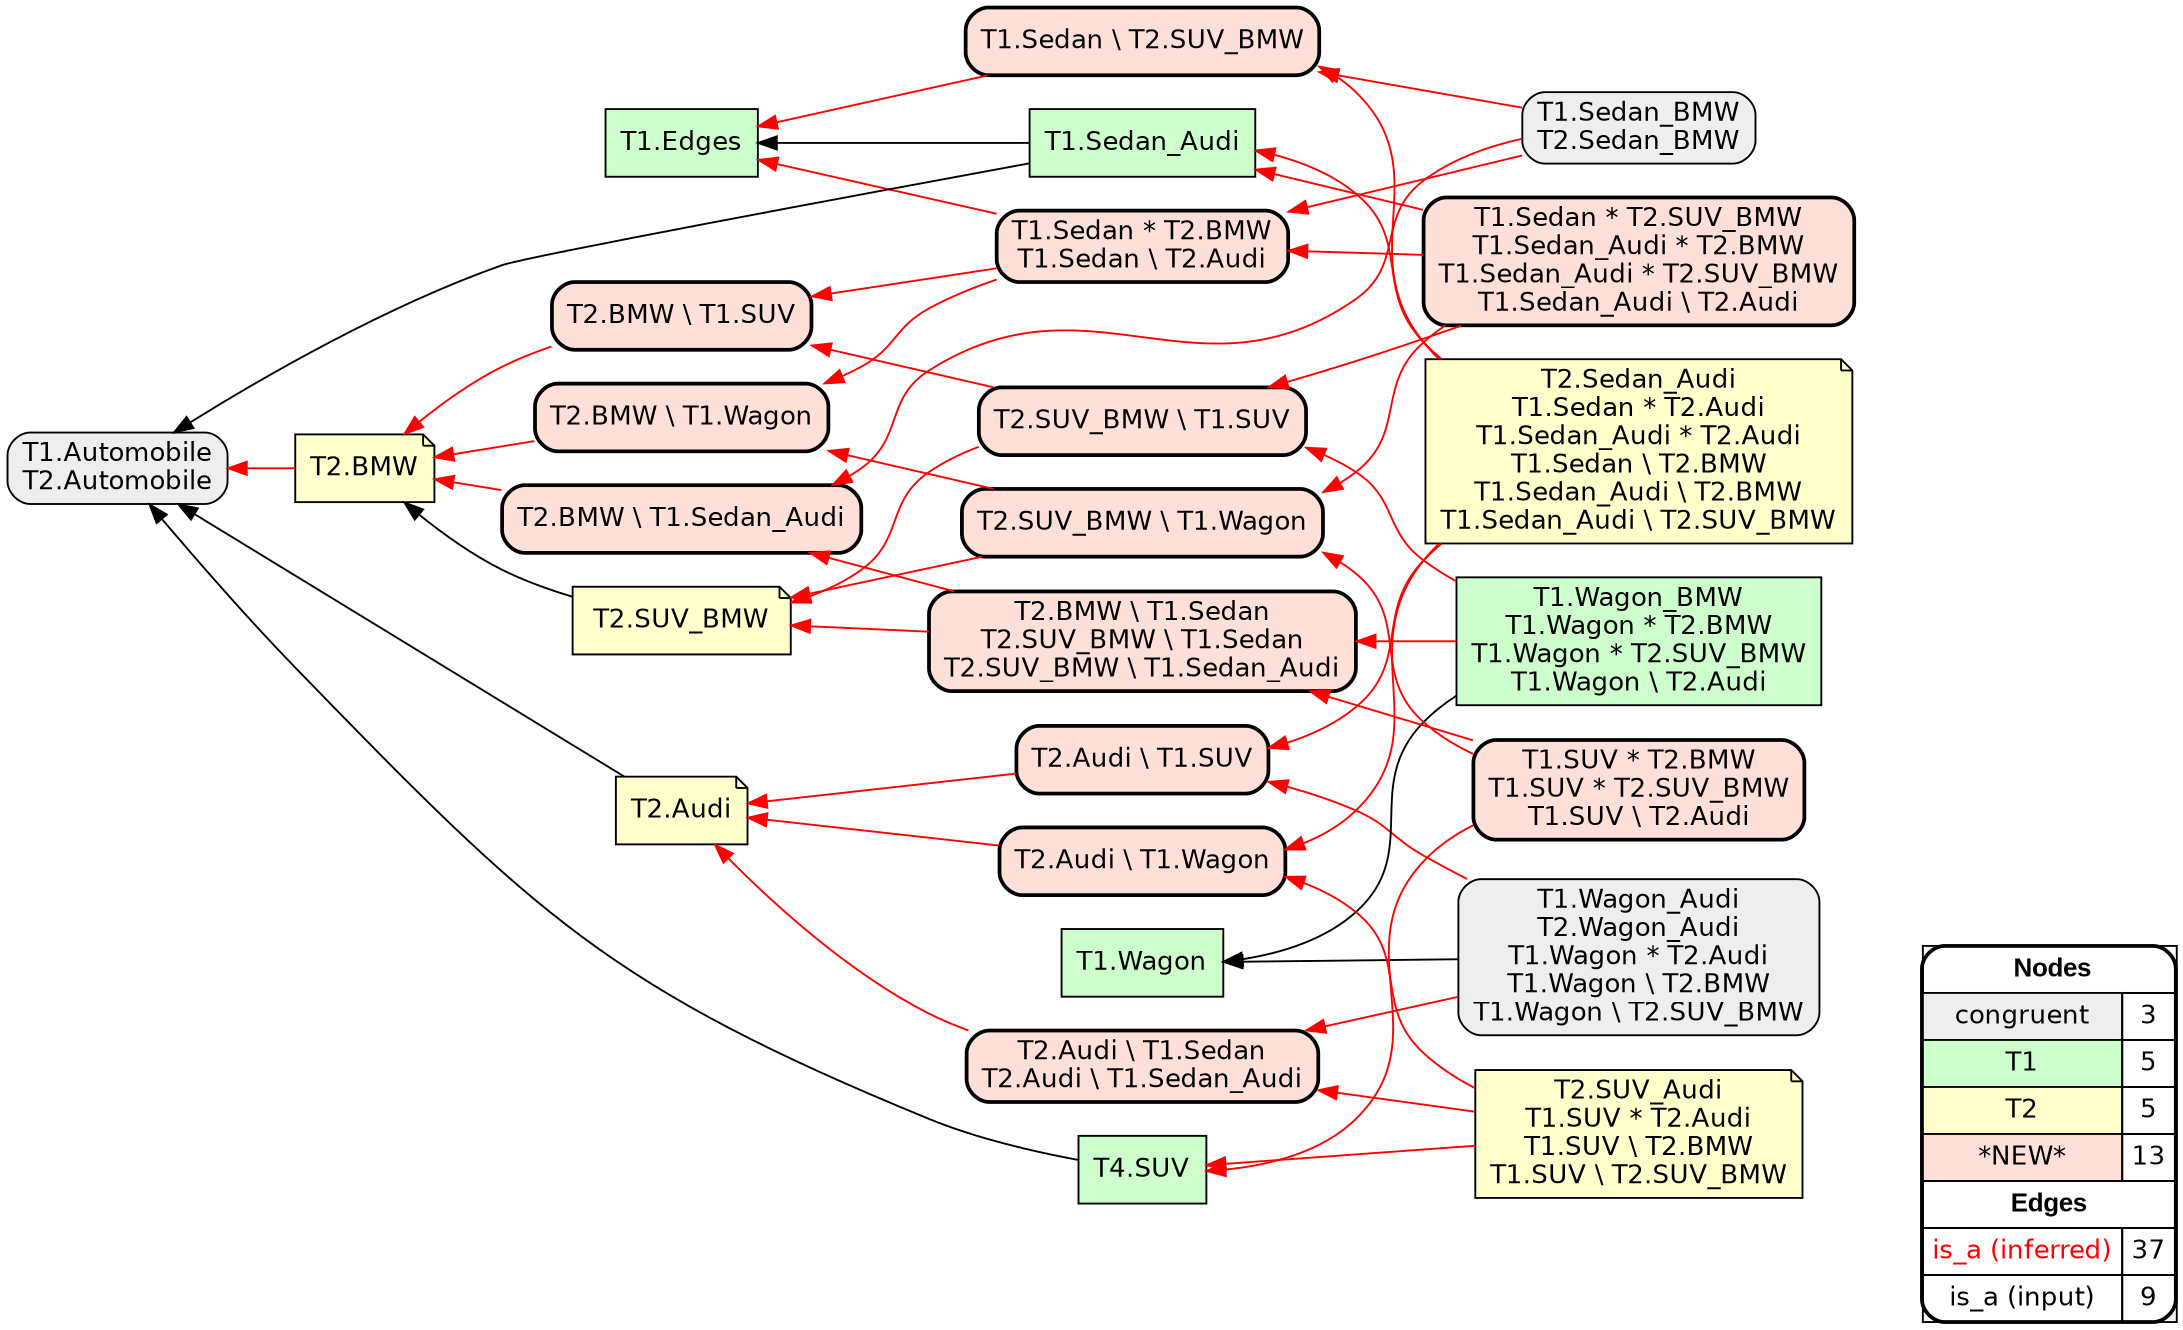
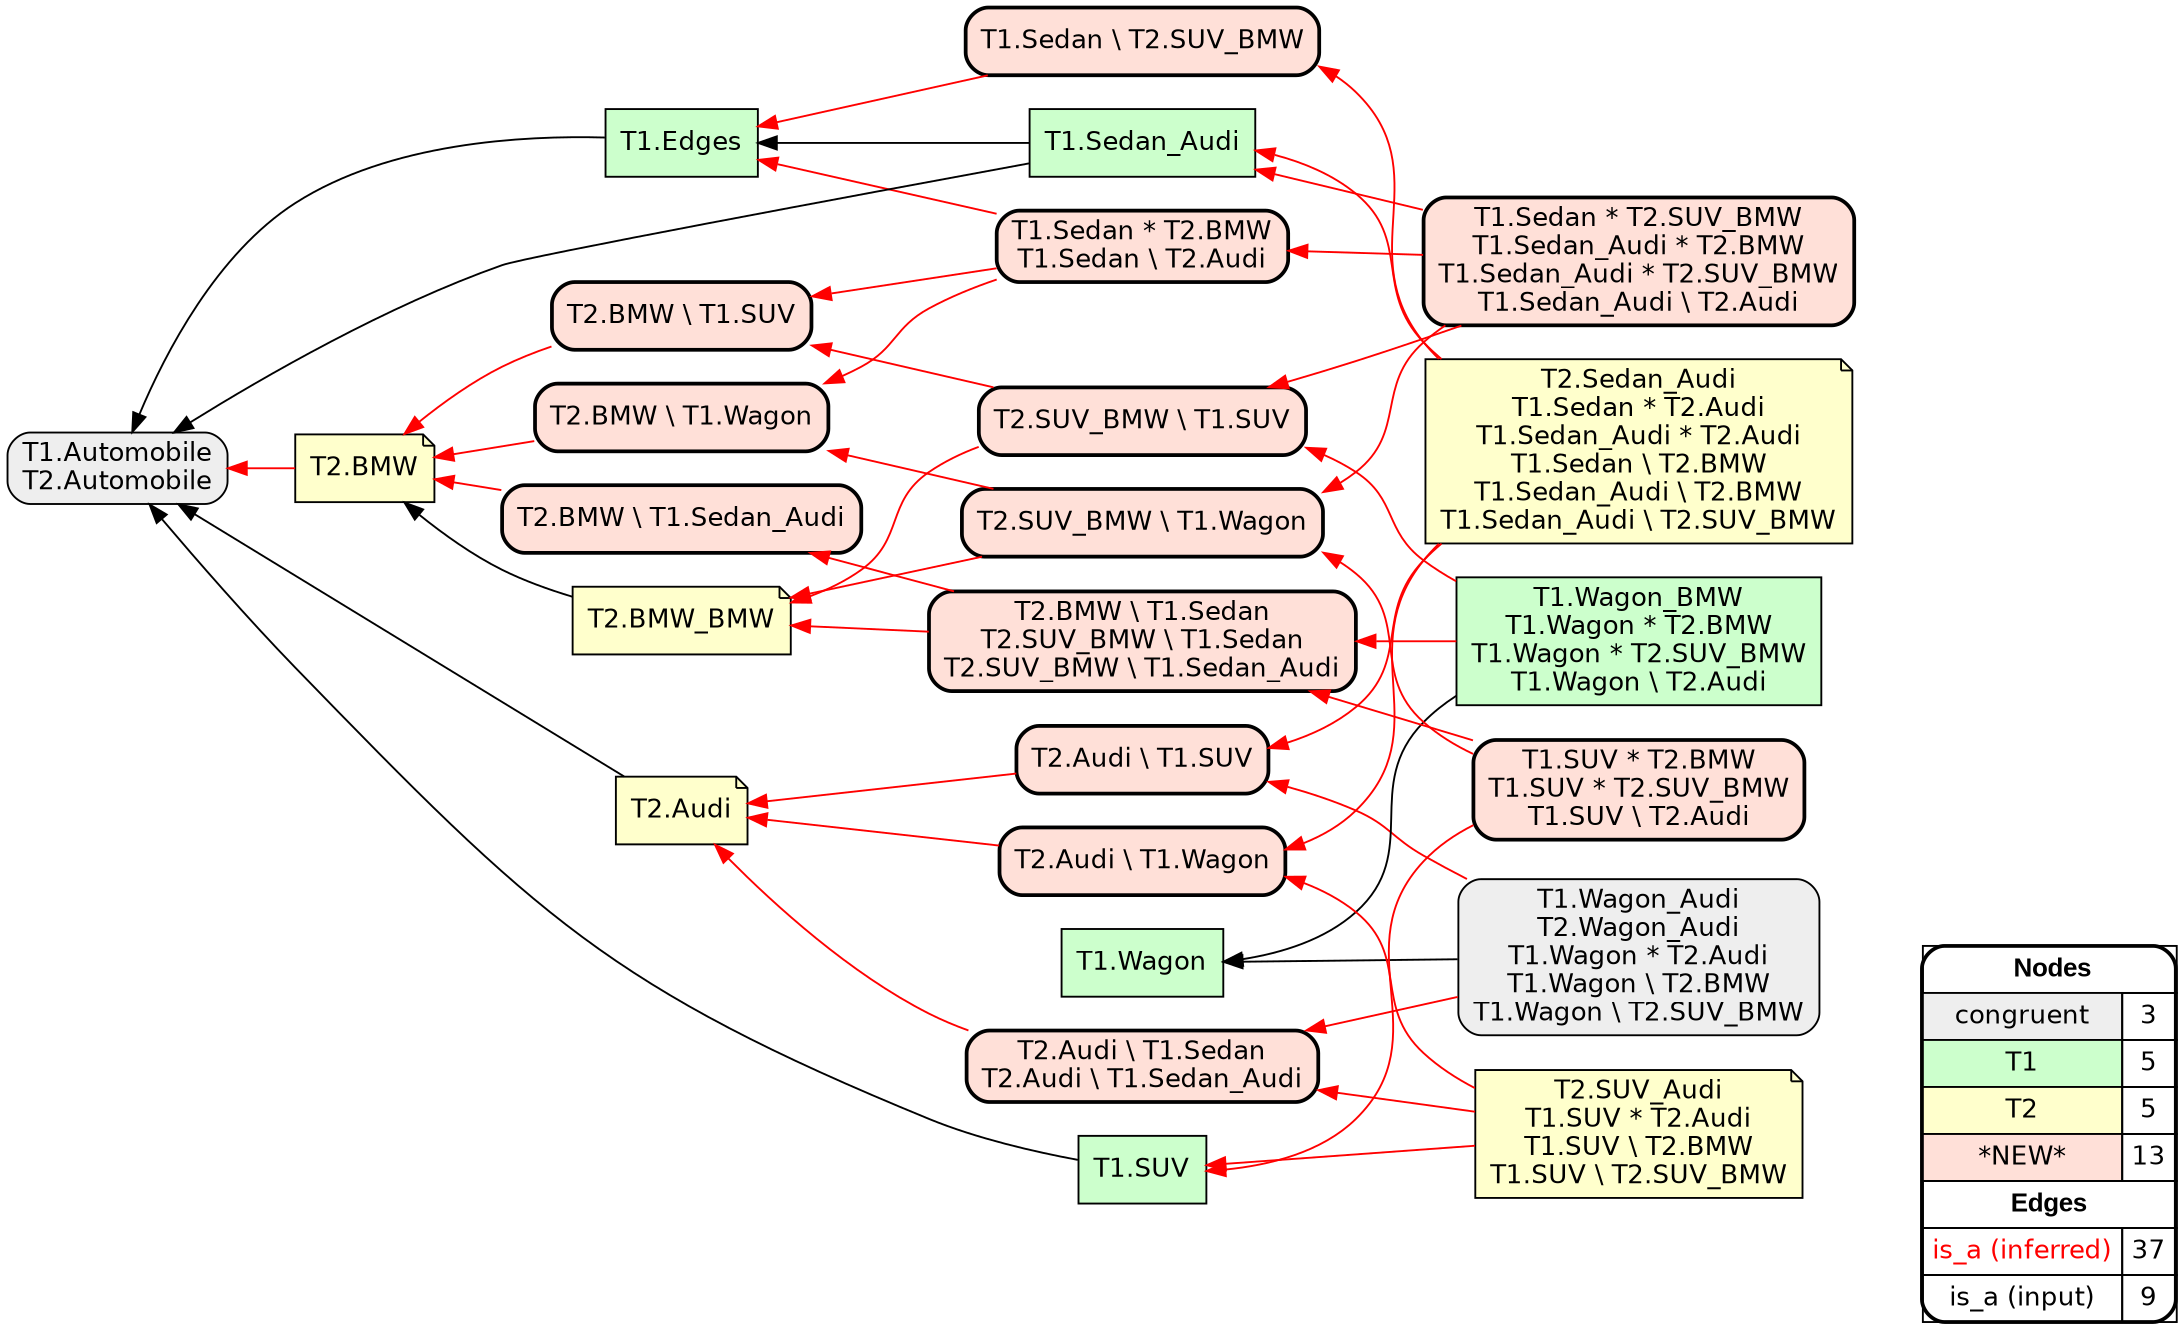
(1639, 128) -> none
none -> (319, 190)
(682, 621) -> (682, 621)
(1142, 1170) -> (1142, 1170)
